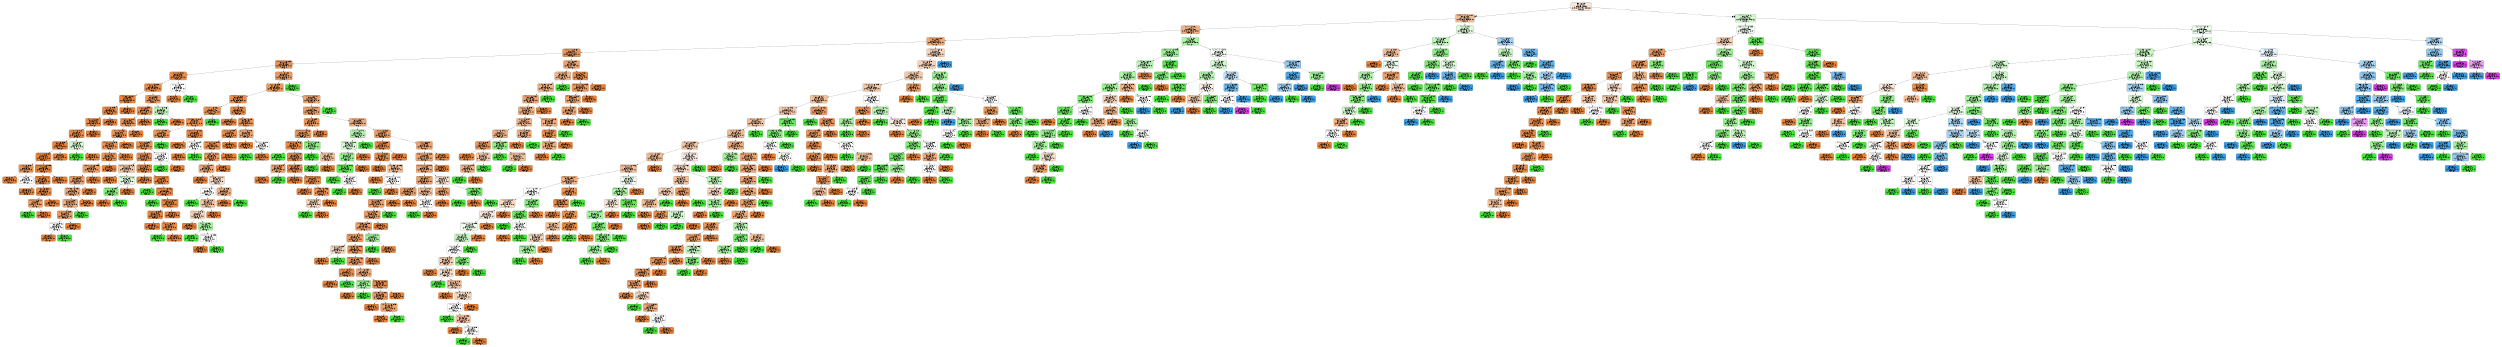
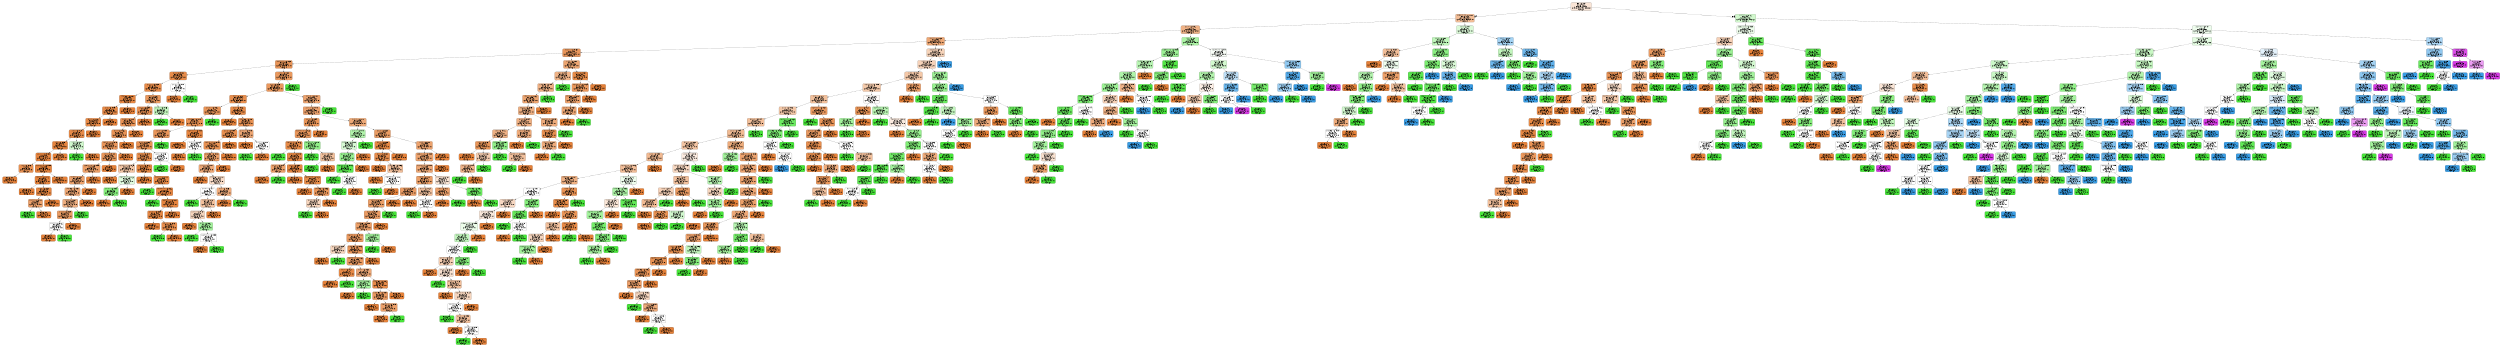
(2363, 111) -> none
(26, 180) -> none
